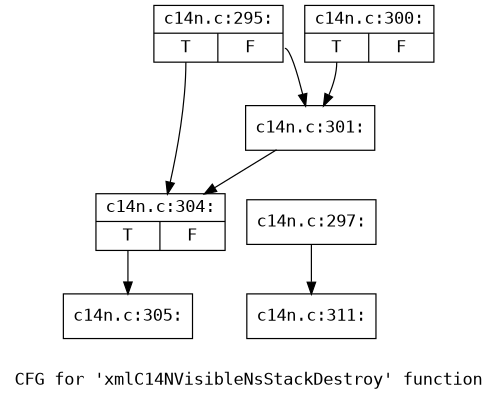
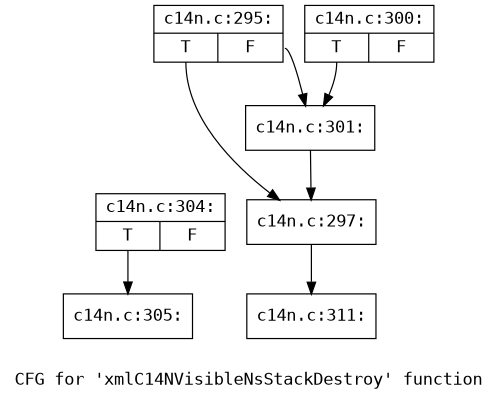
(181, 123) -> (213, 136)
(246, 169) -> (311, 169)
